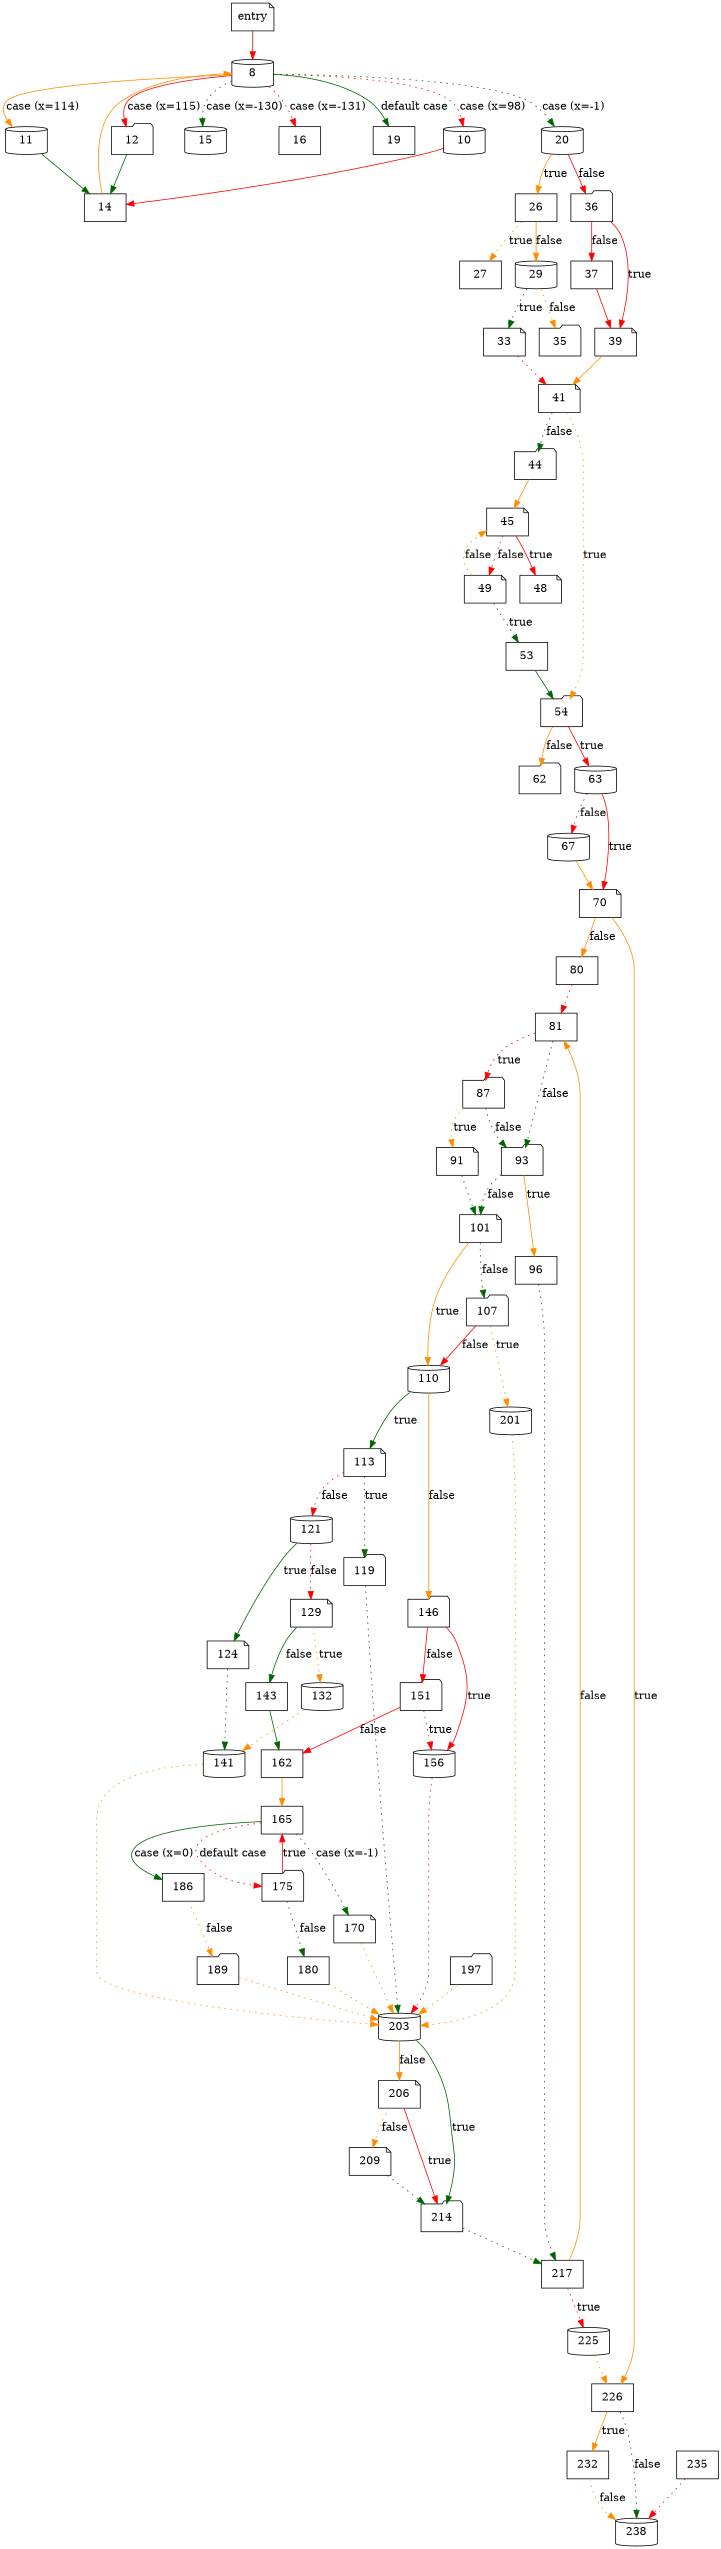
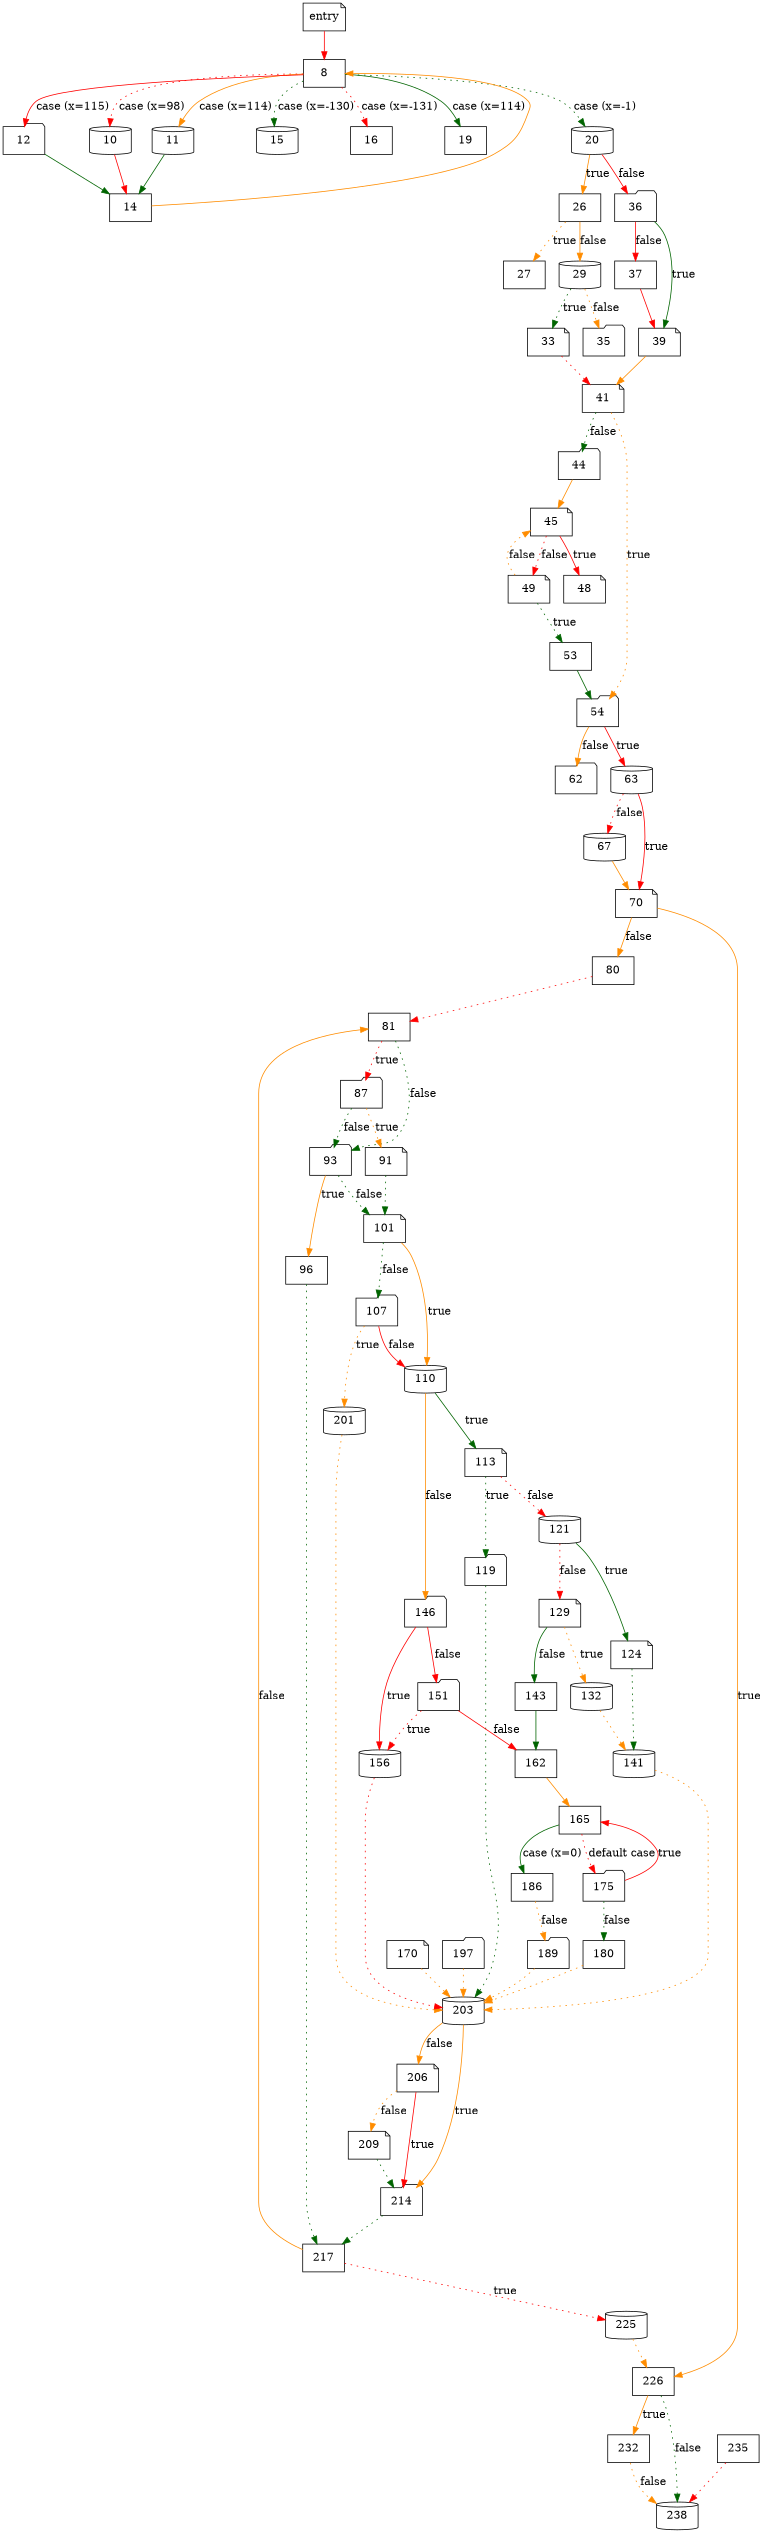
(253, 73) -> (324, 73)
(414, 107) -> (489, 107)
(628, 269) -> (672, 269)
(323, 1869) -> none
(450, 2114) -> (455, 2107)
